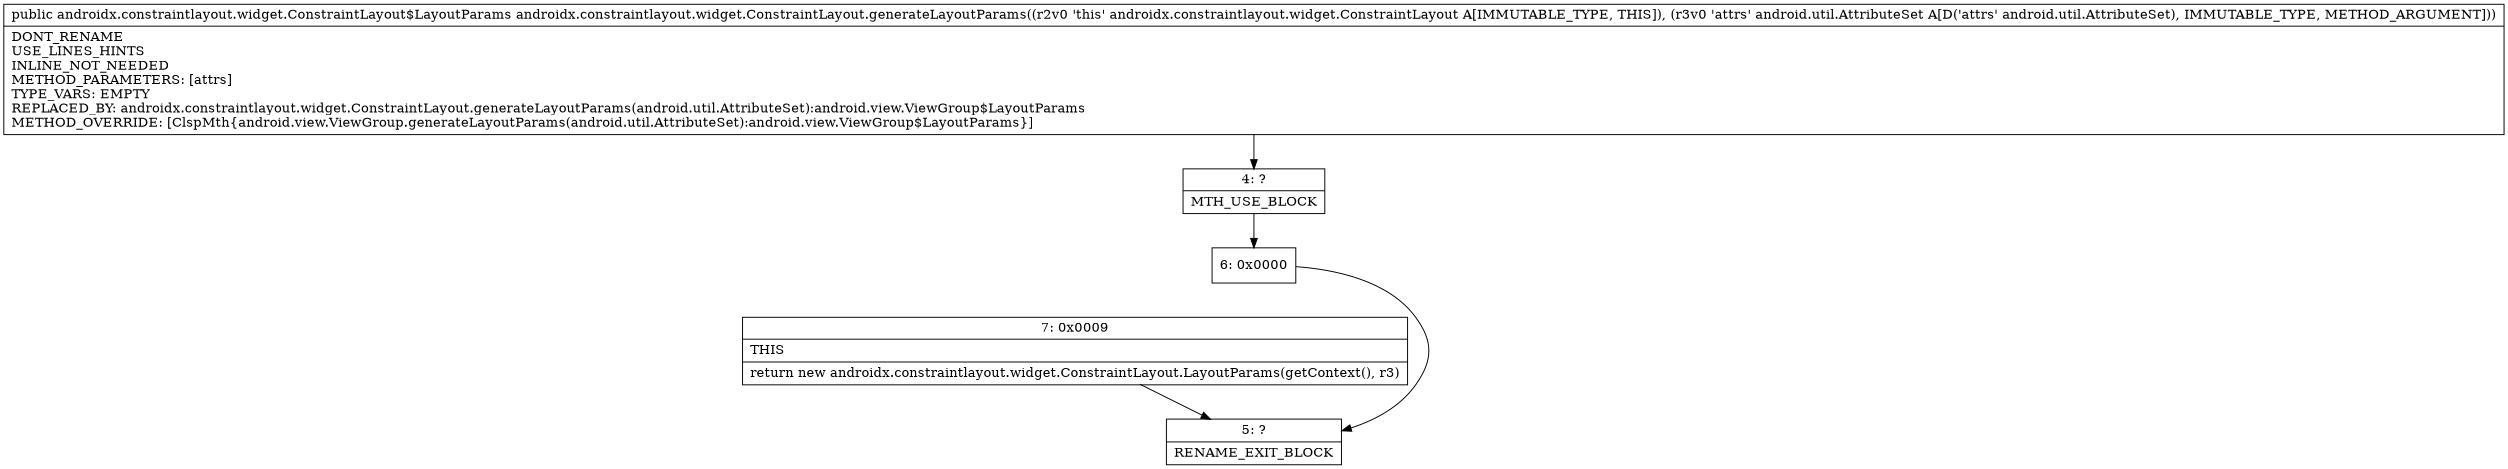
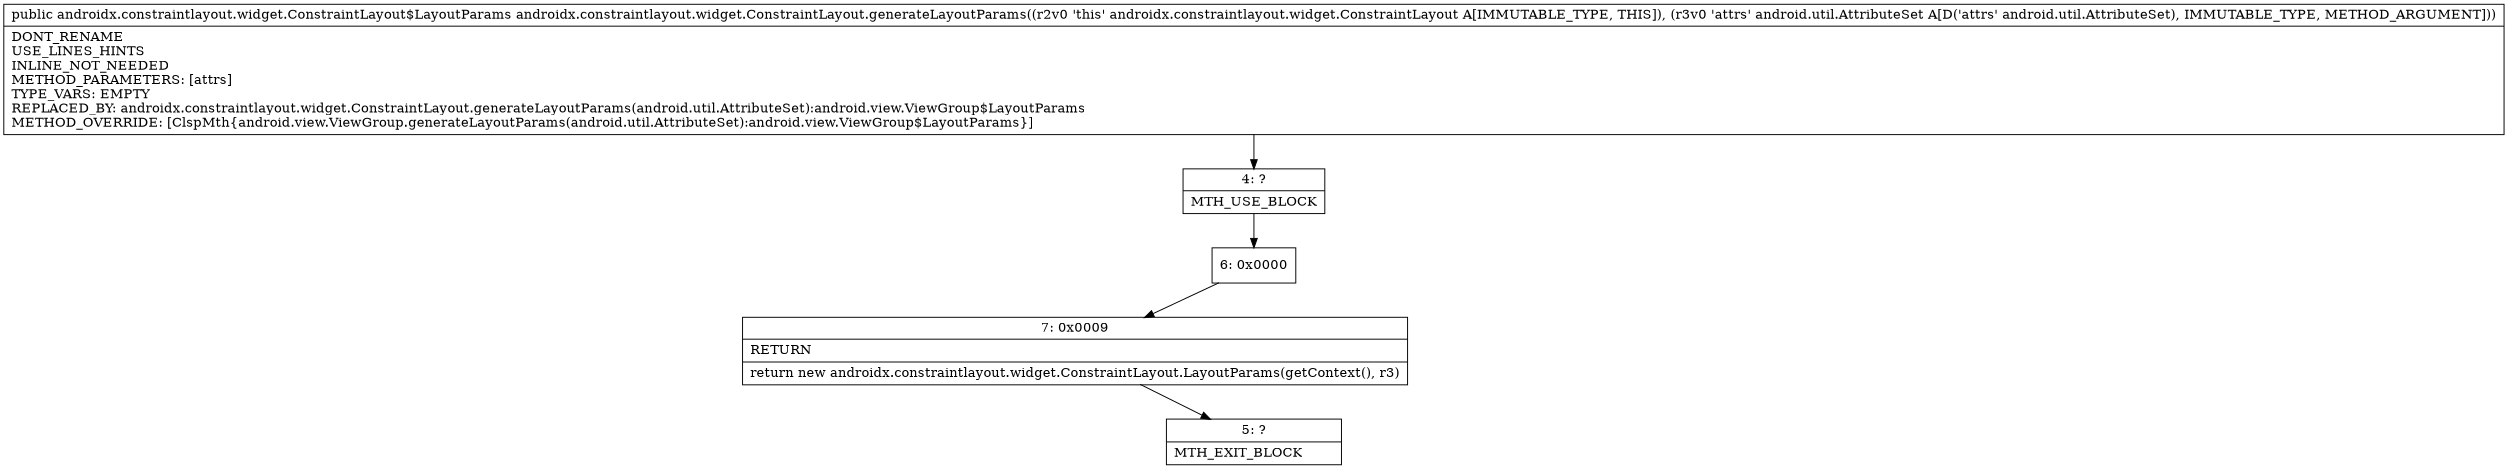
(1421, 325) -> (1186, 298)
(768, 350) -> (781, 350)
(1254, 453) -> (1239, 453)
